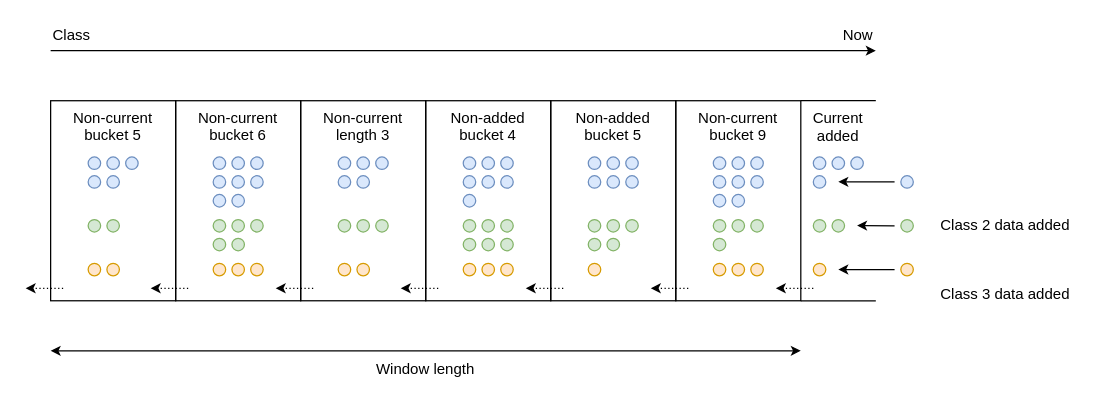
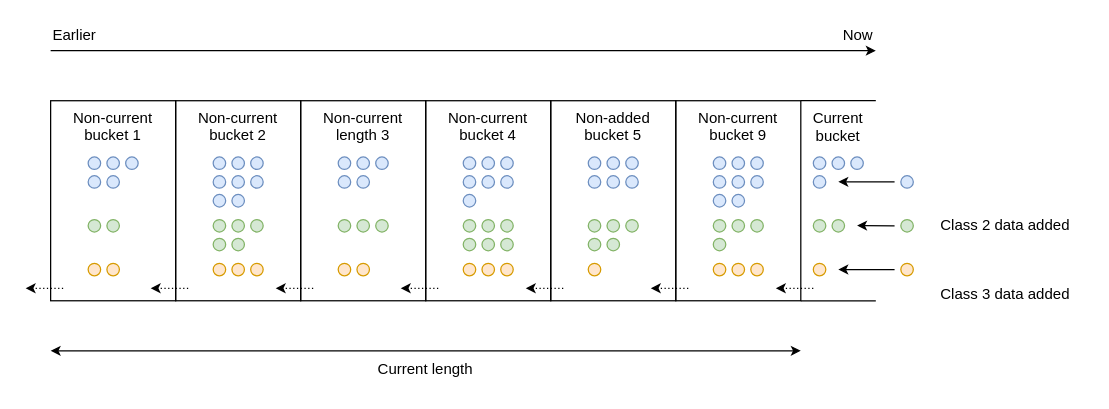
(72, 36) -> (79, 36)
(113, 127) -> (113, 127)
(238, 127) -> (238, 127)
(488, 127) -> (488, 127)
(838, 127) -> (838, 127)
(426, 369) -> (426, 369)
